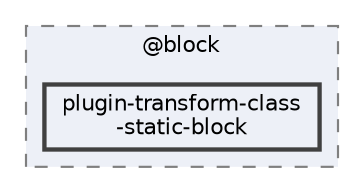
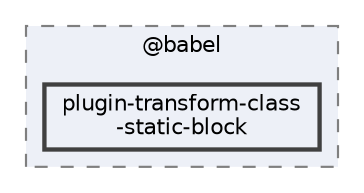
(182, 47) -> (182, 47)
